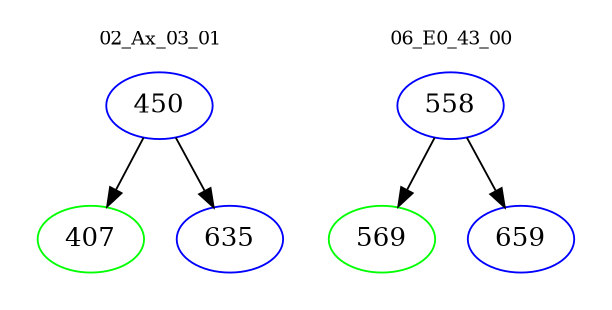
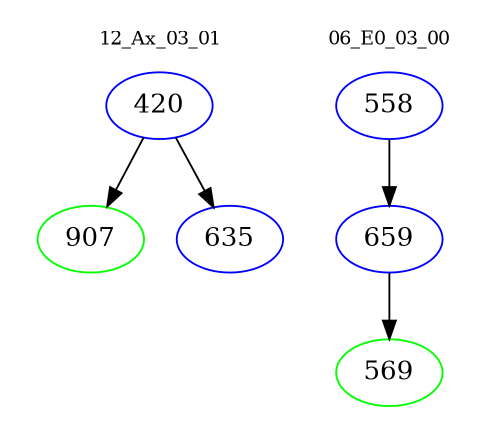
(160, 40) -> (160, 40)
(451, 40) -> (389, 40)
(159, 106) -> (159, 106)
(421, 164) -> (389, 297)
(91, 239) -> (91, 239)
